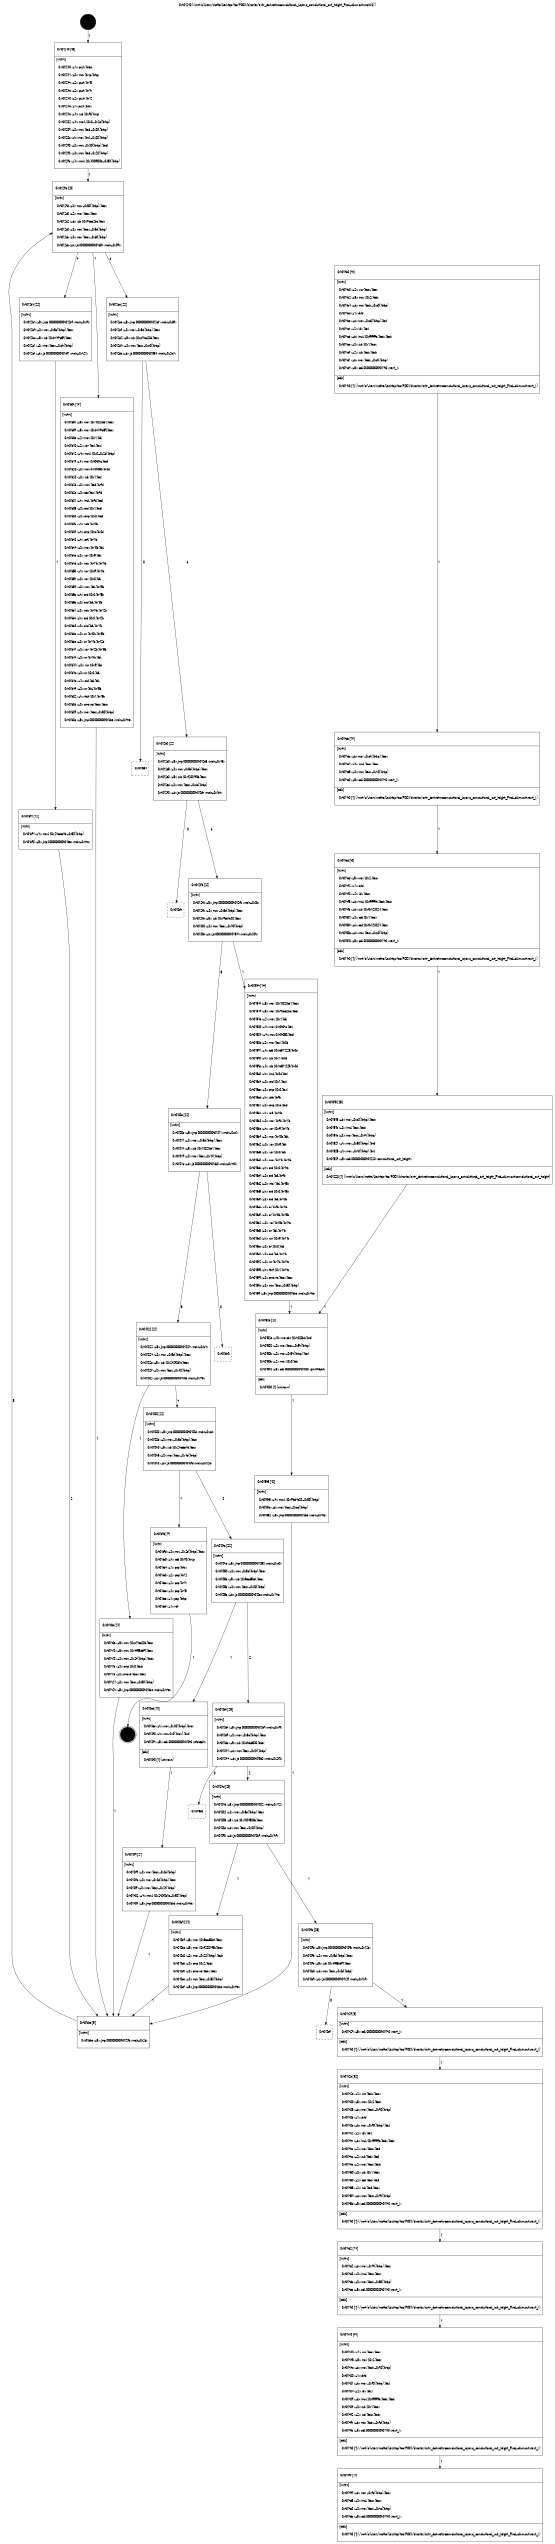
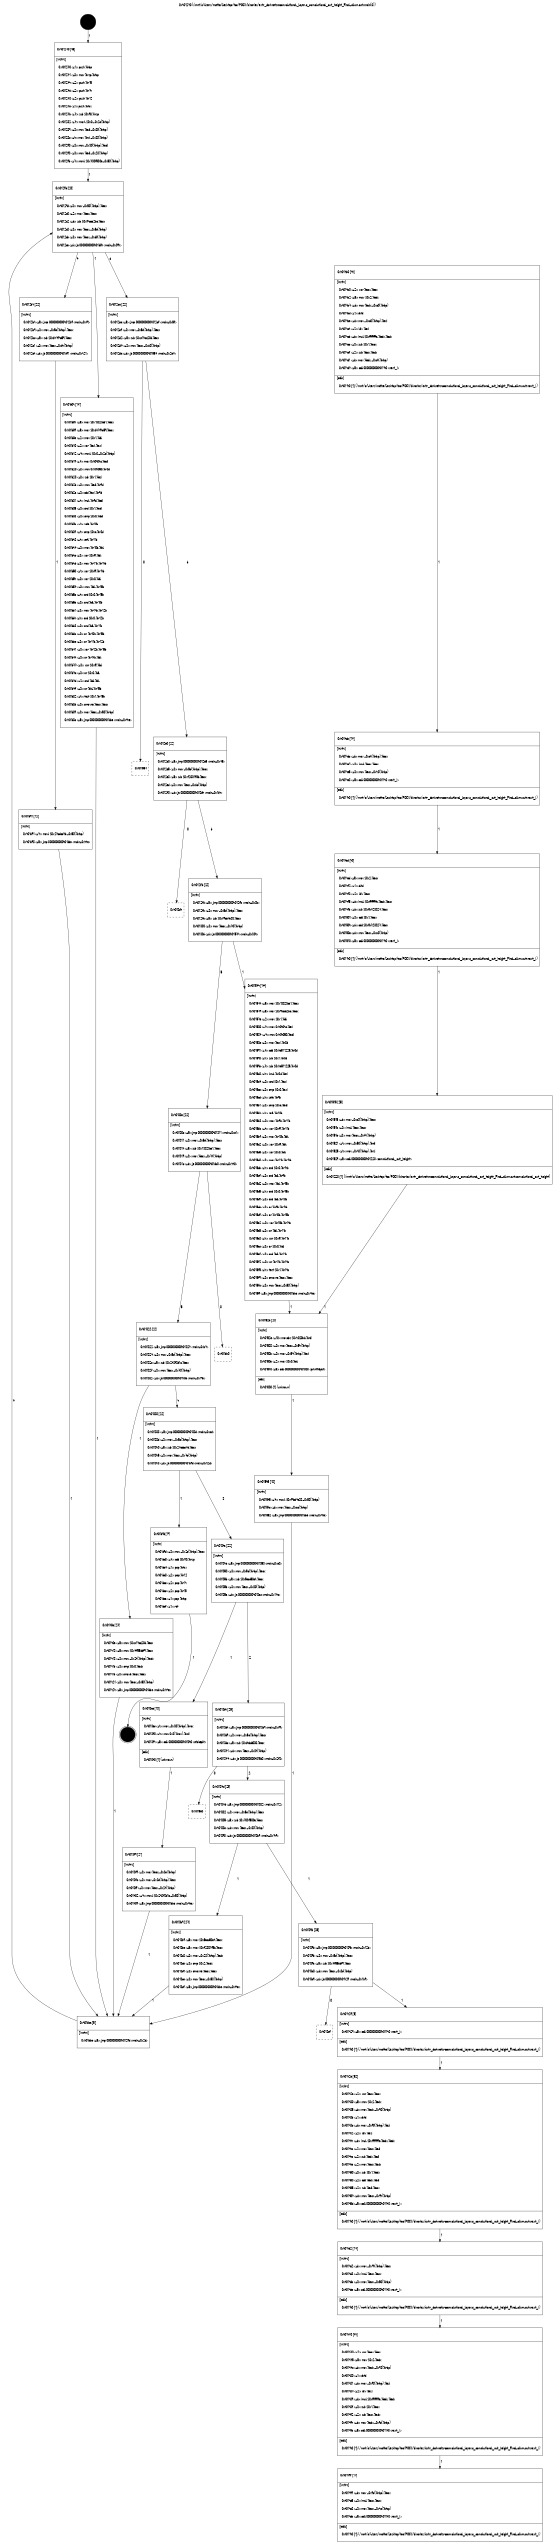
(13, 1401) -> (13, 1401)
(71, 1499) -> (71, 1499)
